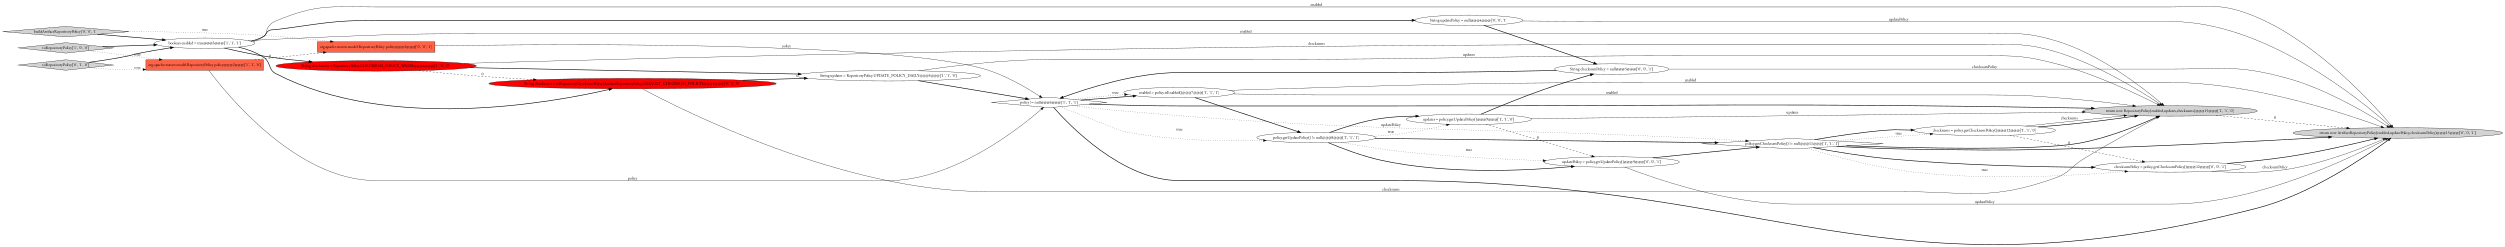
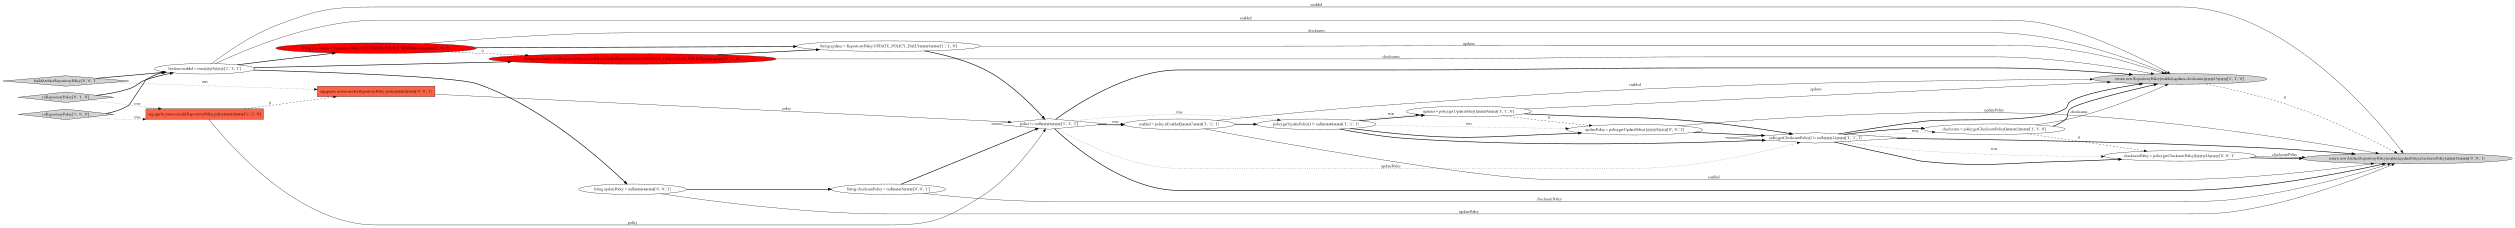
(1535, 93) -> (1657, 119)
